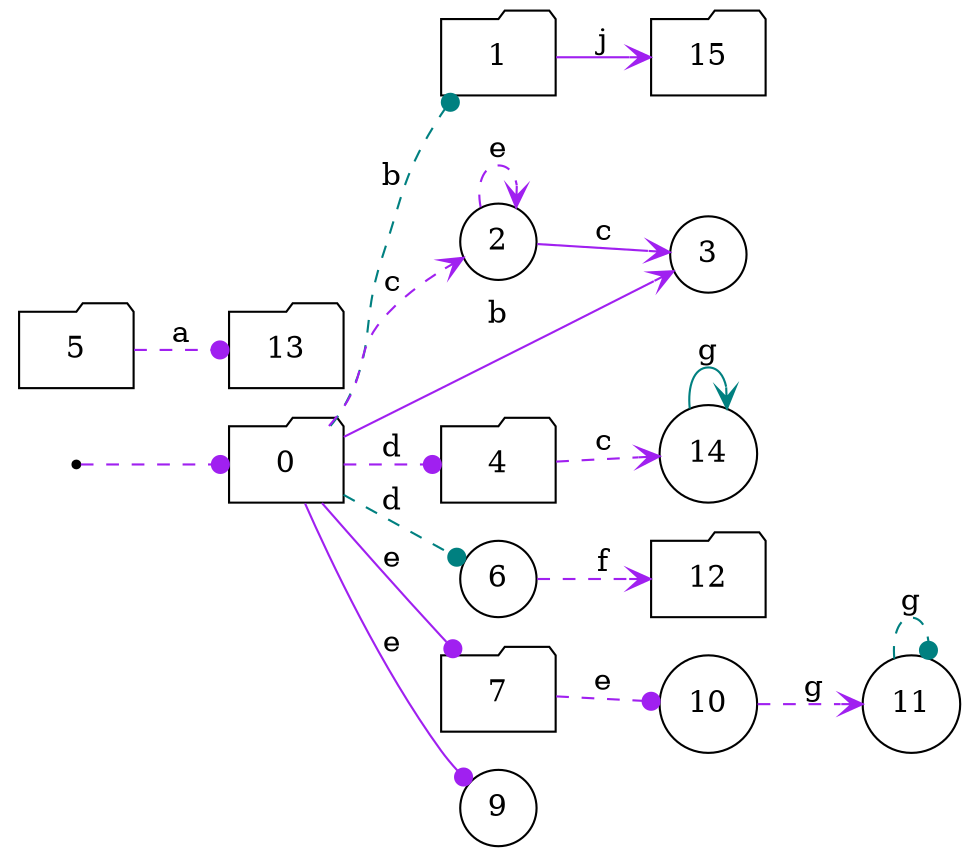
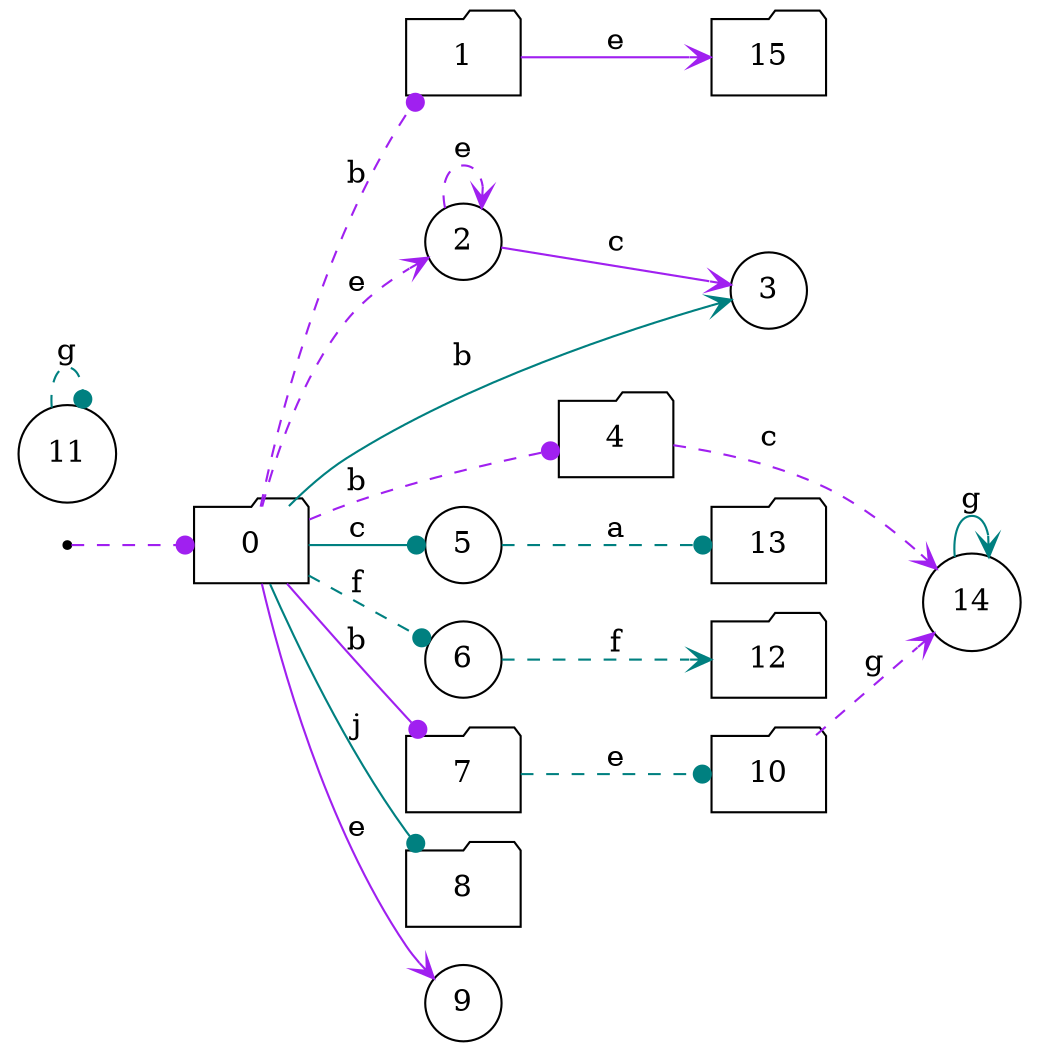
(603, 41) -> (616, 41)
(380, 265) -> (318, 301)
(392, 283) -> (357, 283)
(76, 350) -> (463, 545)
(173, 350) -> (598, 545)
(499, 359) -> (489, 384)
(392, 449) -> (357, 482)
(392, 502) -> (357, 584)
none -> (358, 545)
(392, 559) -> (357, 642)
(583, 579) -> (596, 660)
(373, 642) -> (323, 781)
(599, 699) -> (607, 774)
(708, 704) -> (769, 774)
(799, 704) -> (867, 691)
none -> (463, 889)
